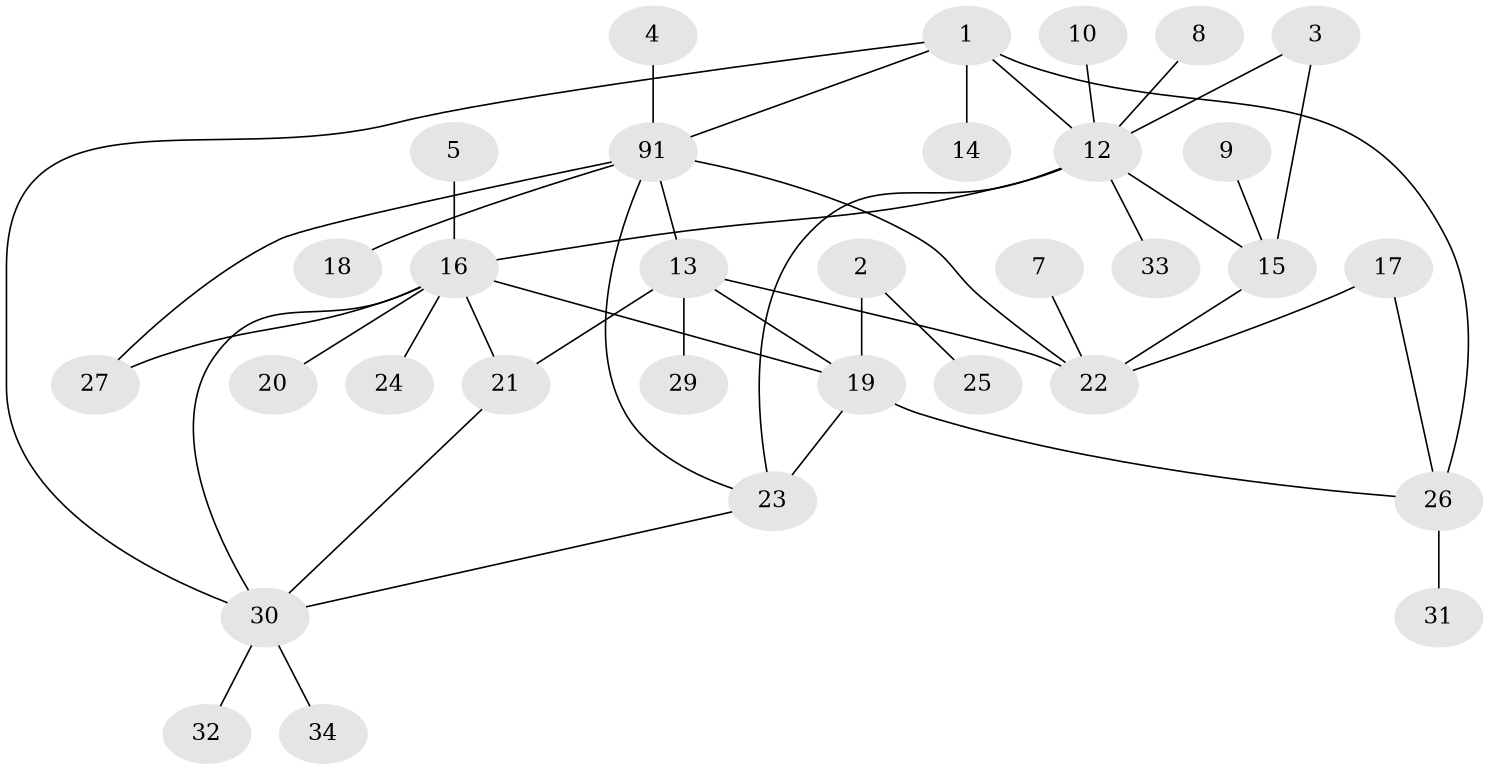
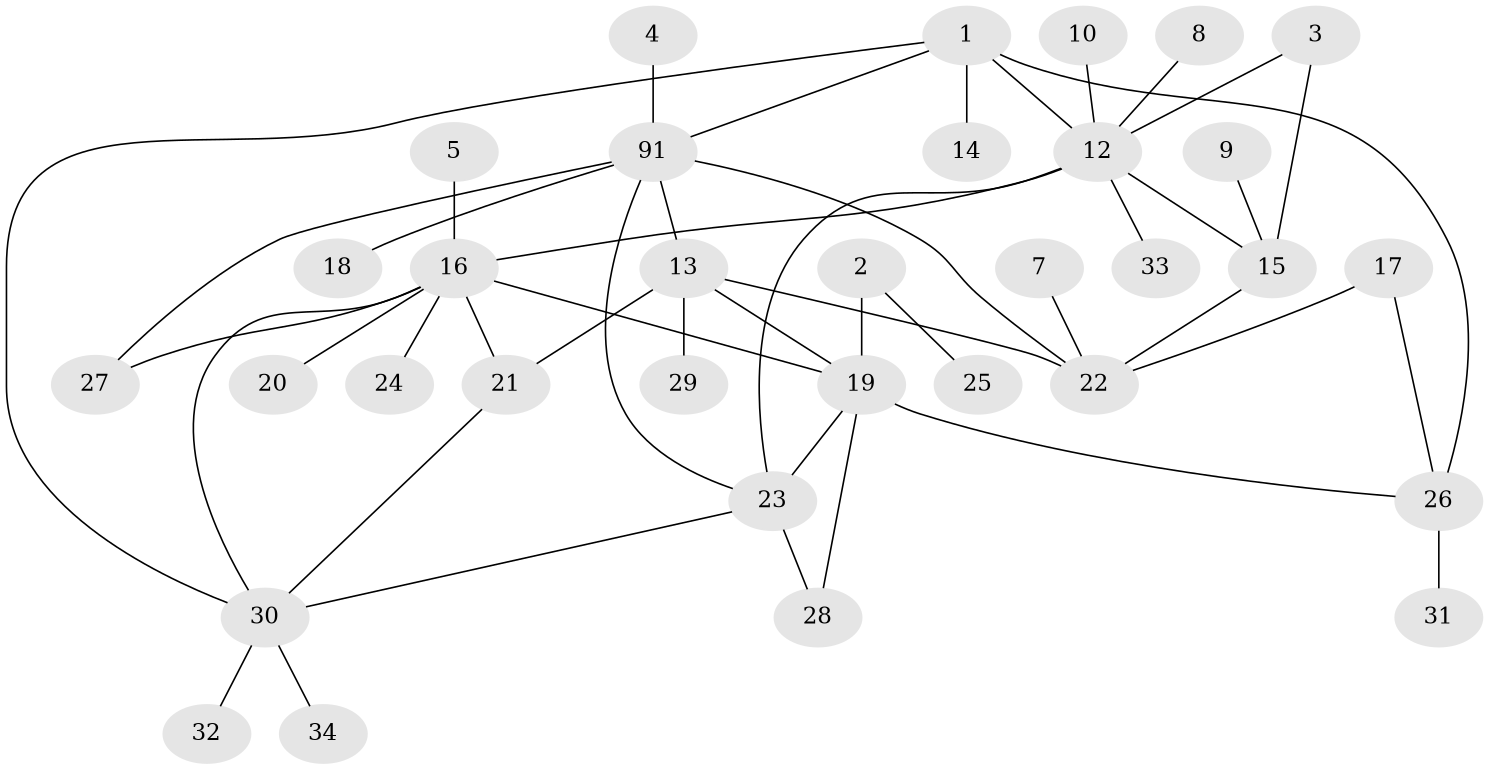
none -> (818, 618)
